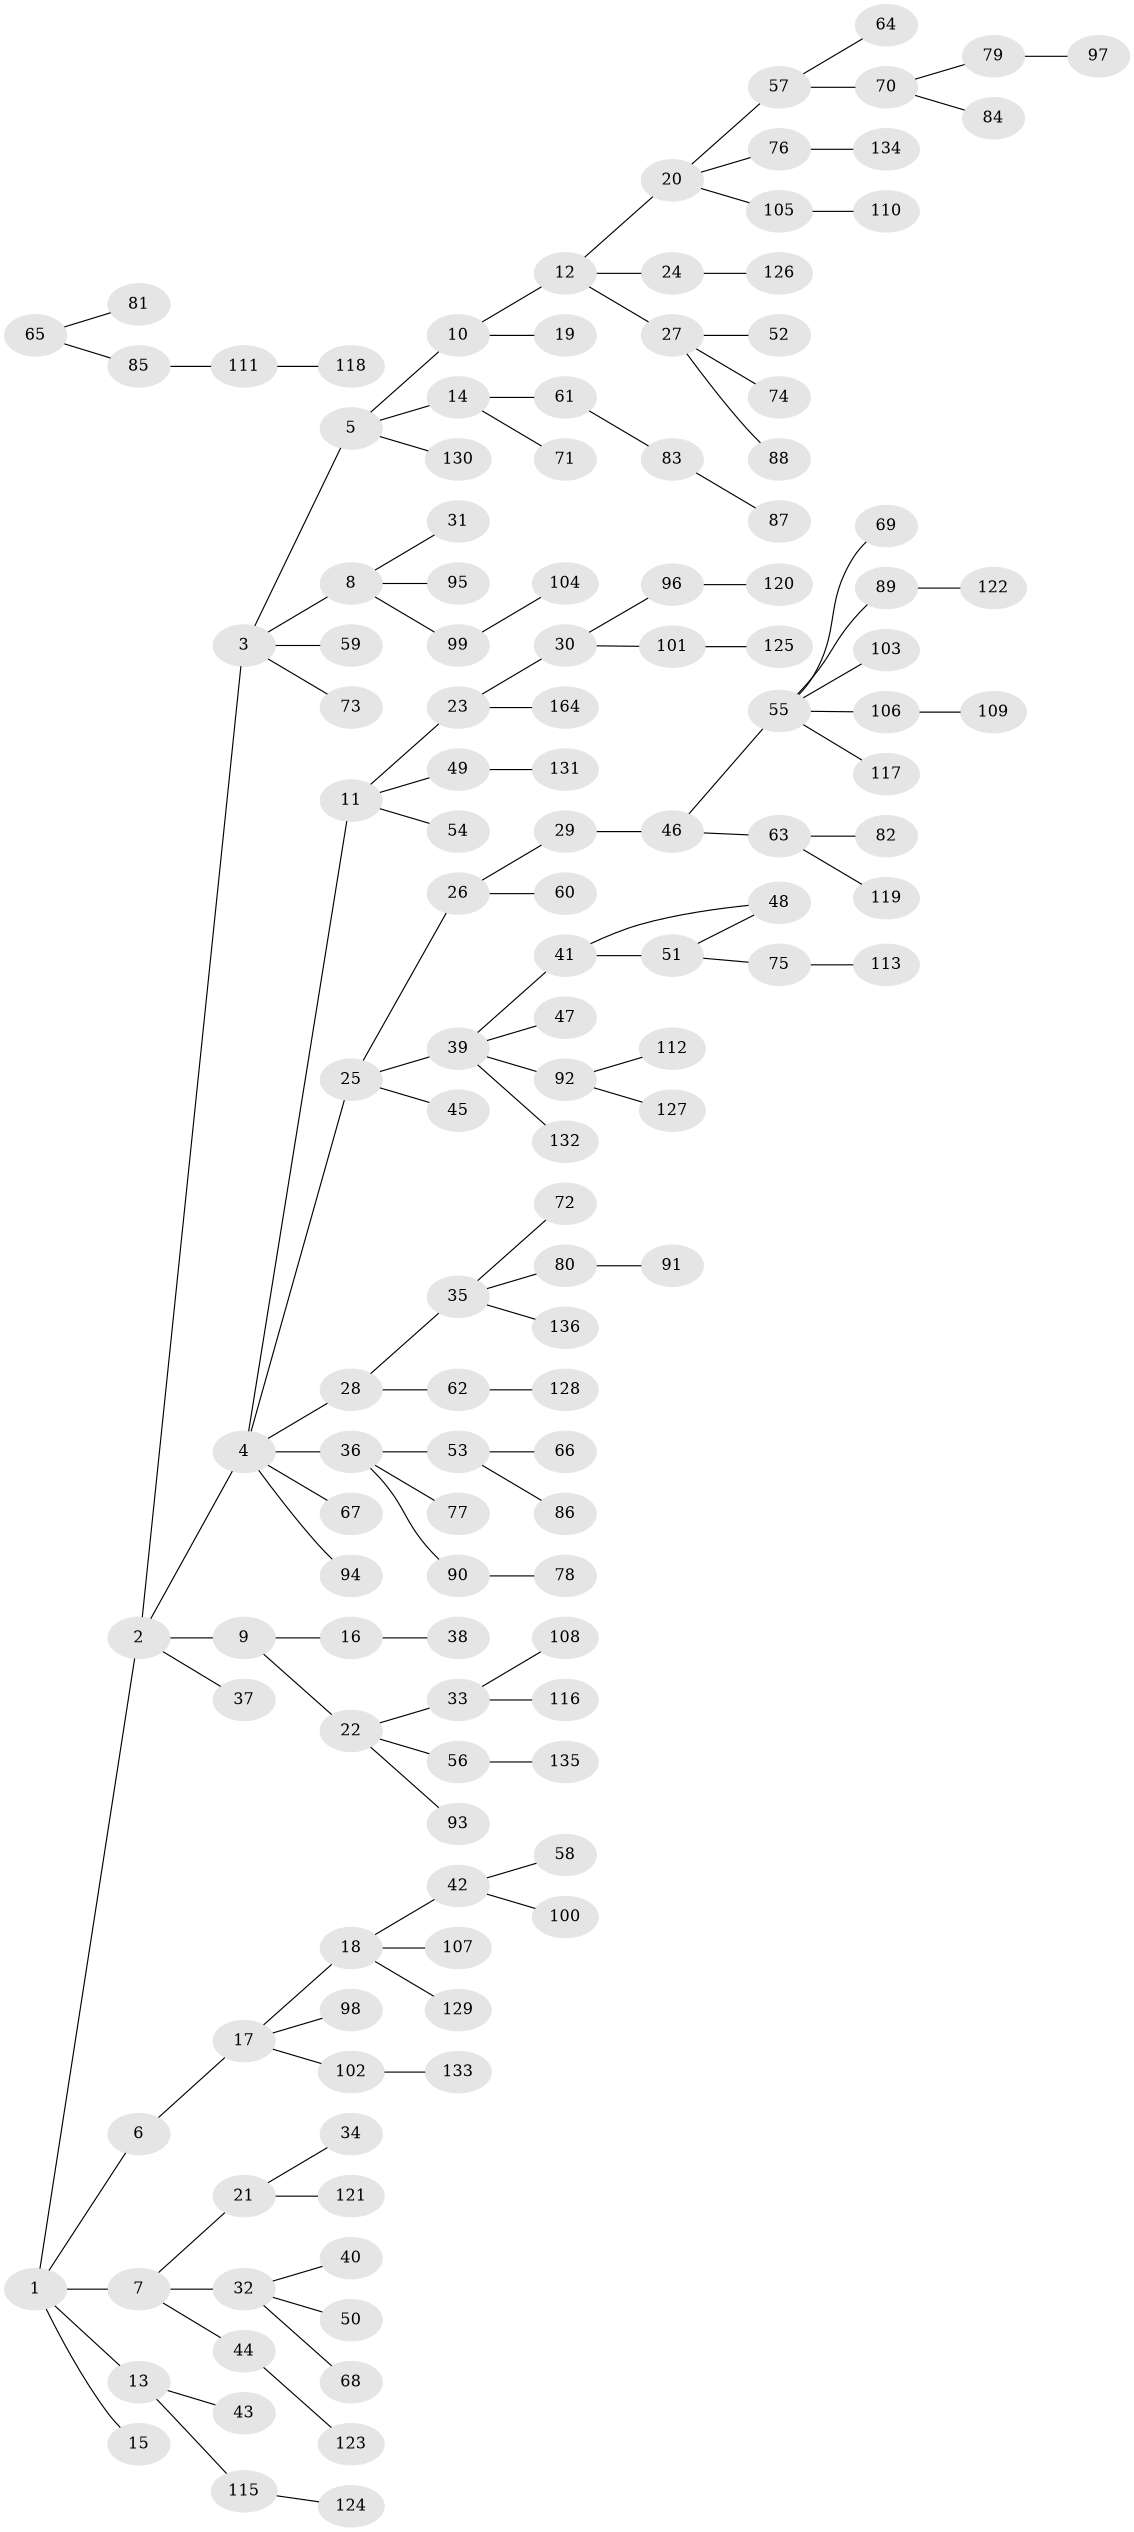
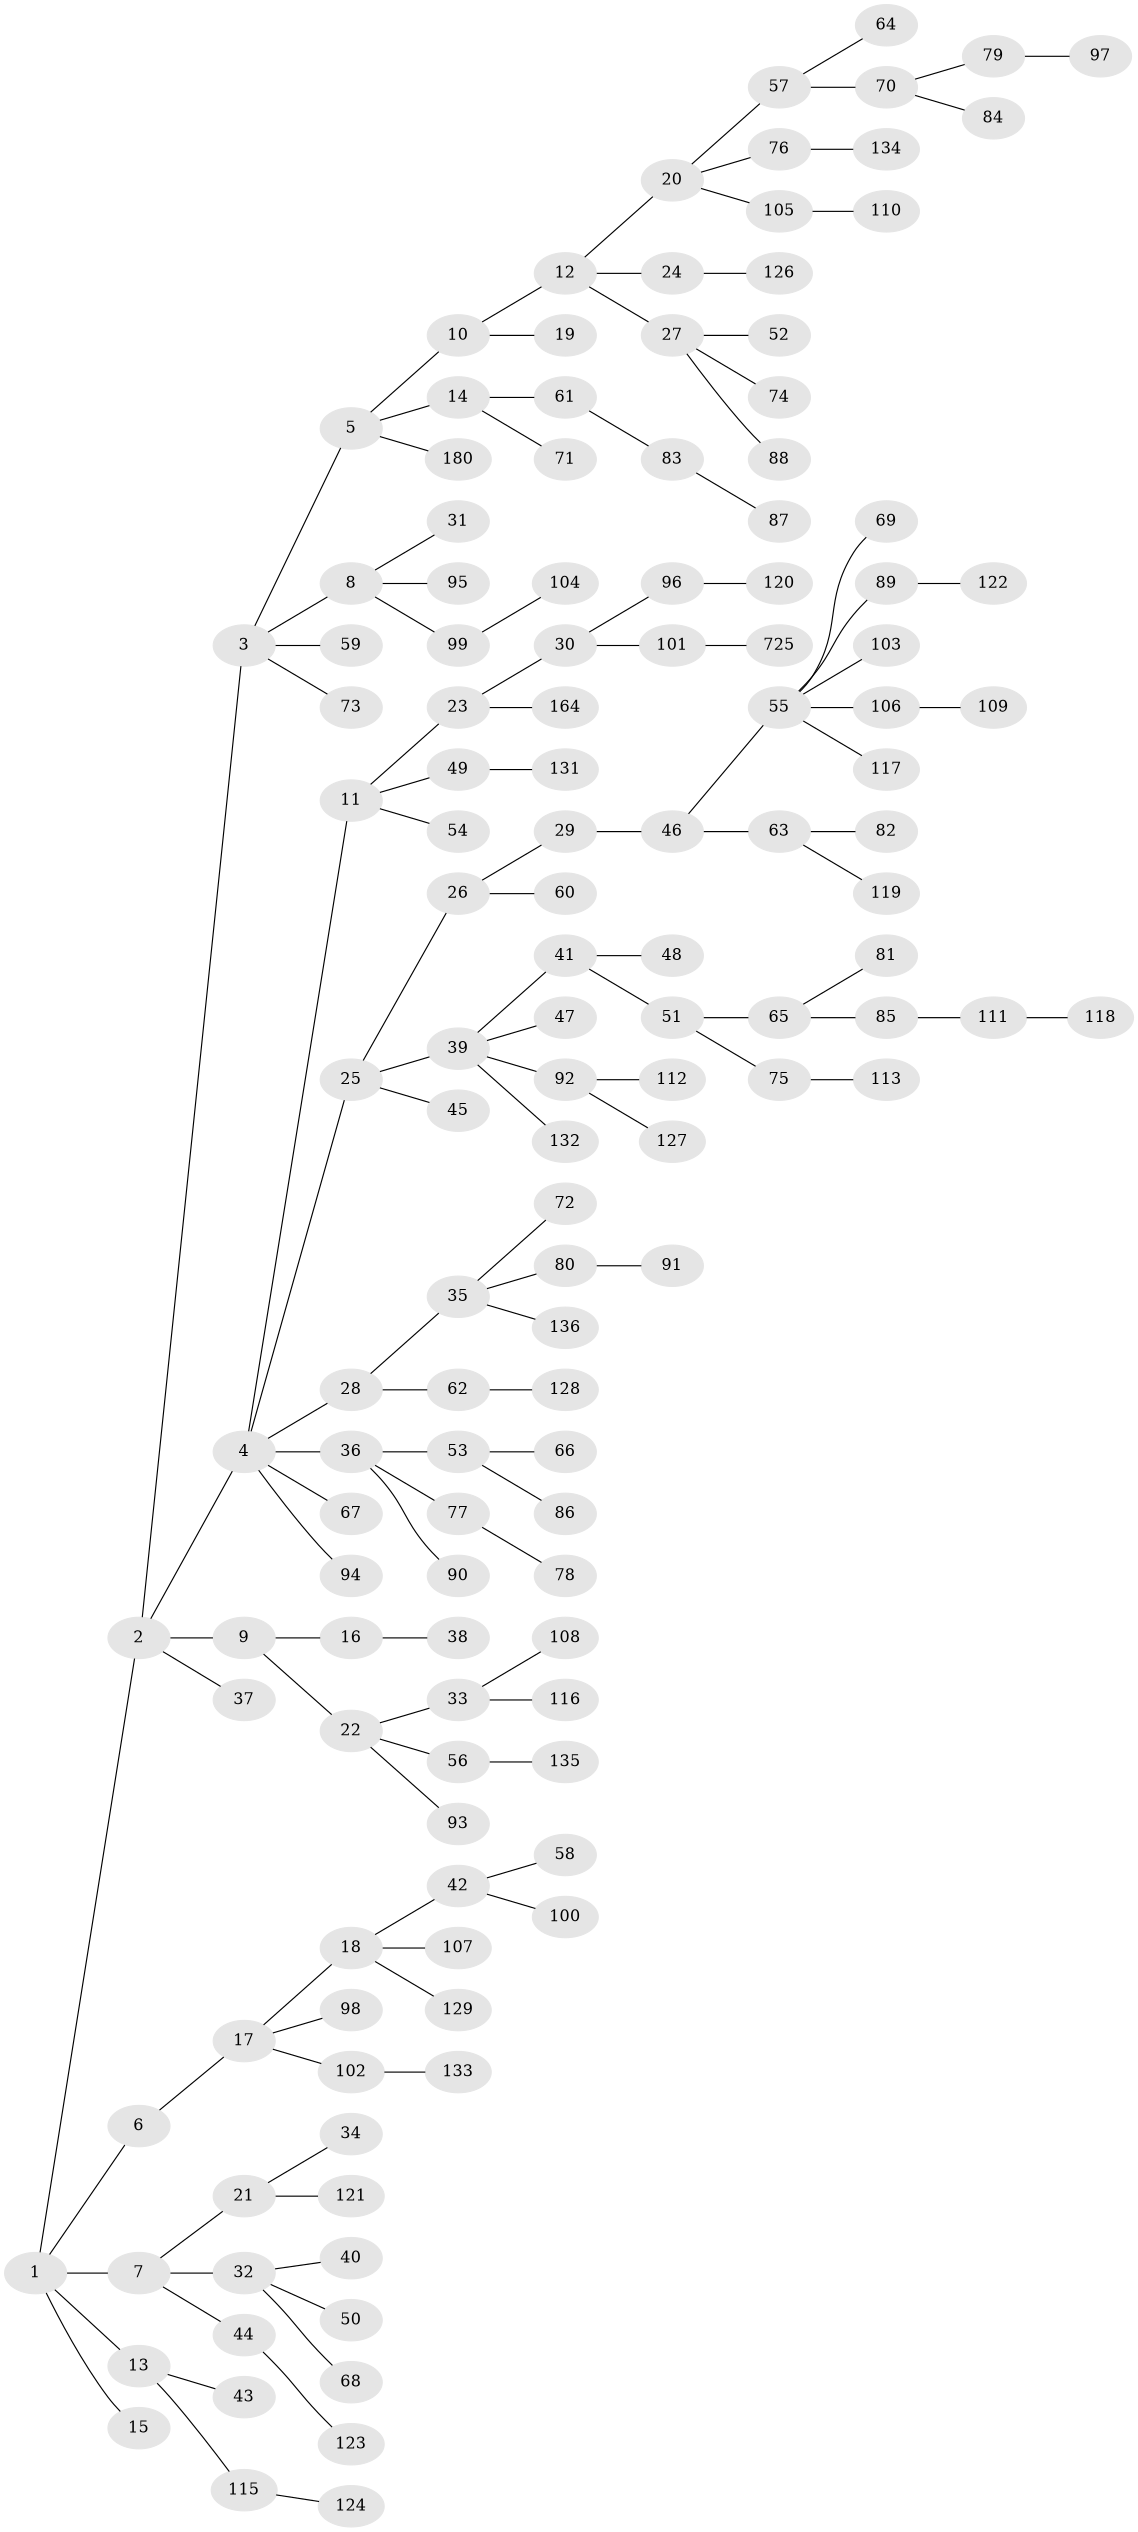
(458, 459) -> (458, 459)
(779, 647) -> (779, 646)
(726, 929) -> (726, 1018)
(512, 1576) -> (512, 1545)
